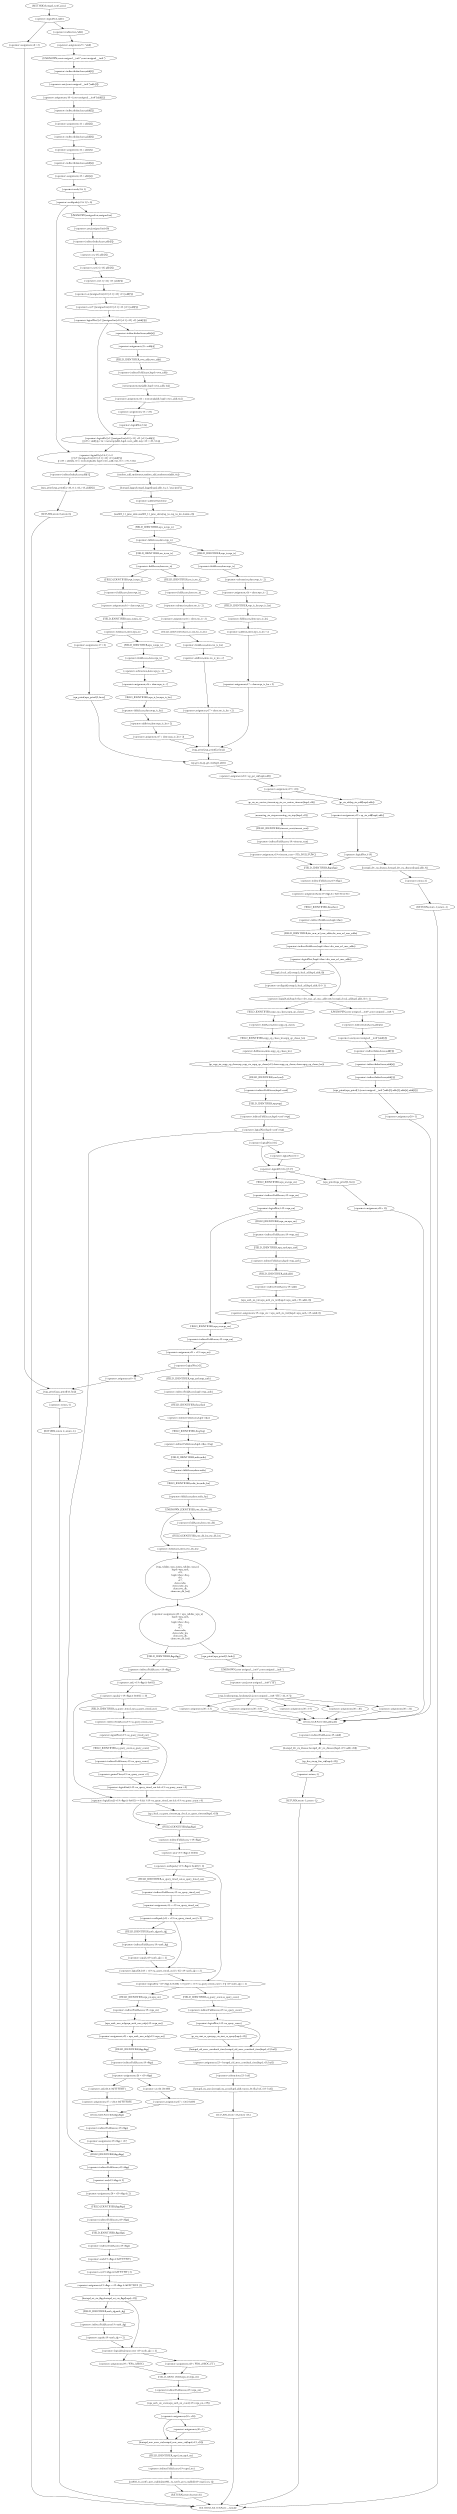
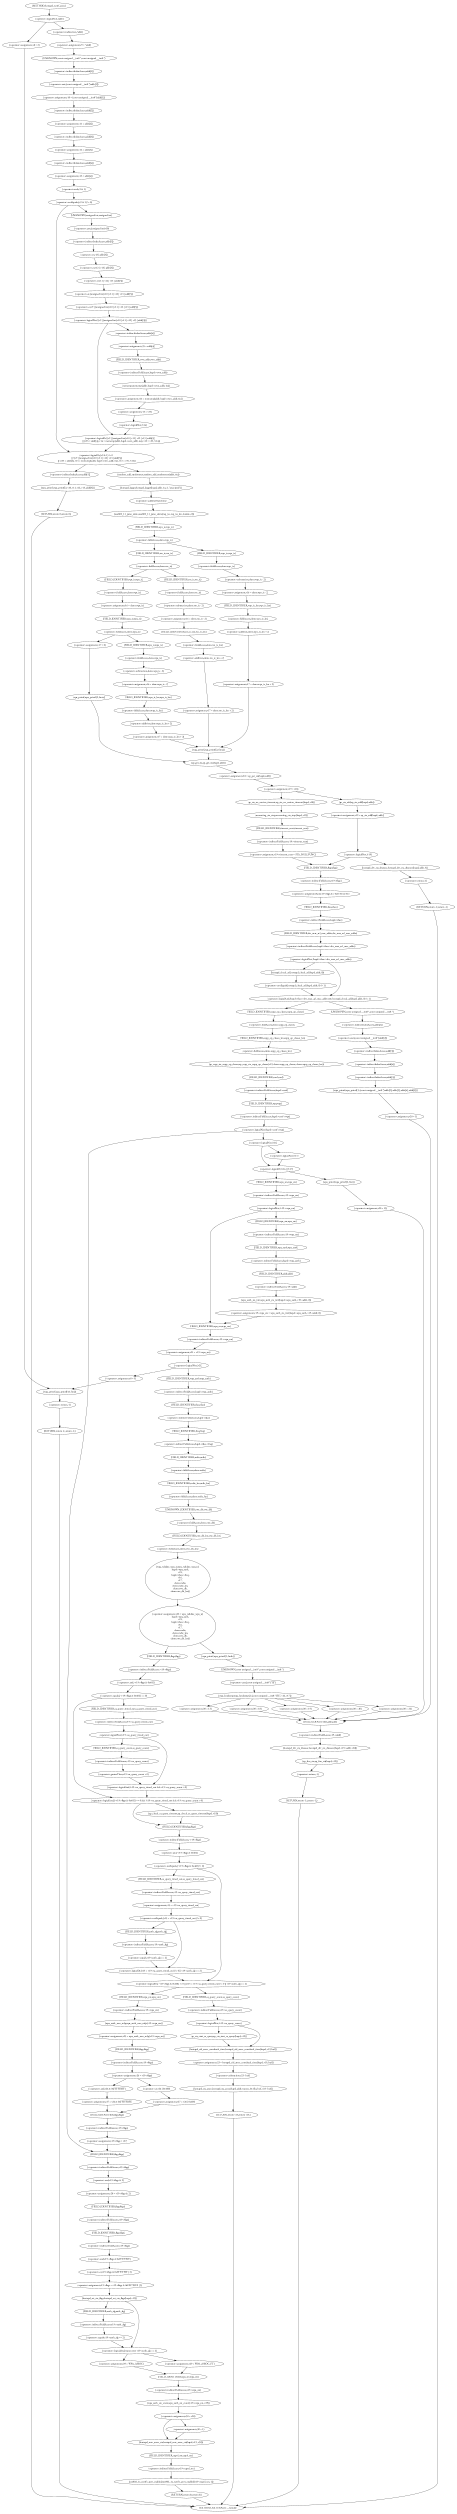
none -> (188, 1489)
(163, 1527) -> (188, 1542)
